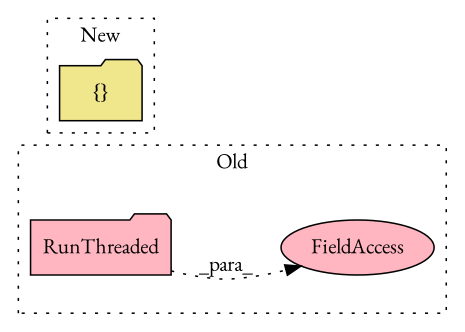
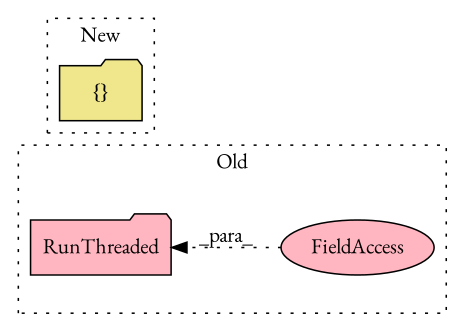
(228, 279) -> (234, 247)
